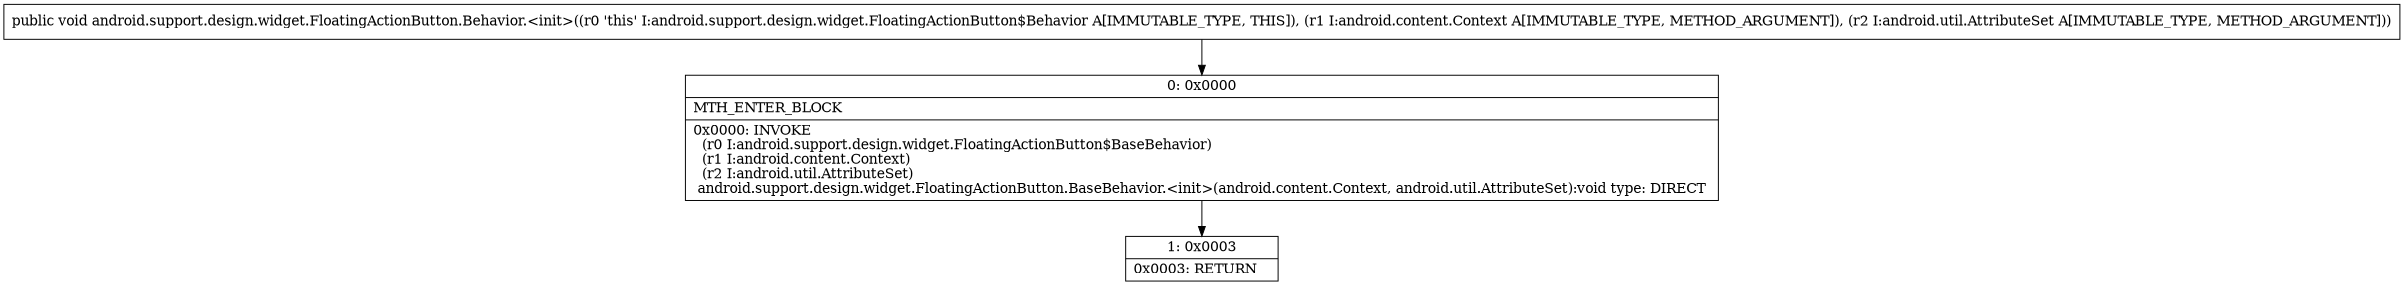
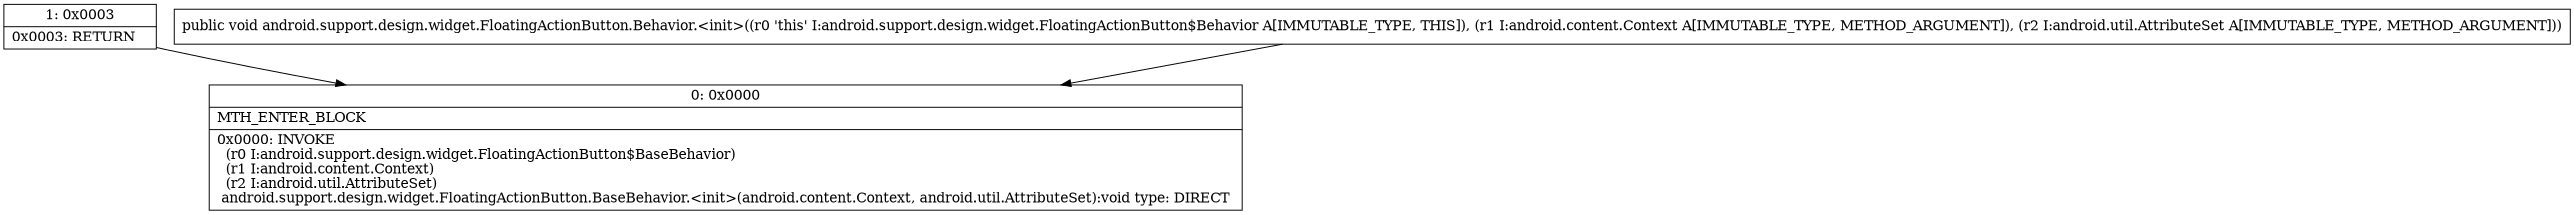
(1202, 214) -> (246, 66)
